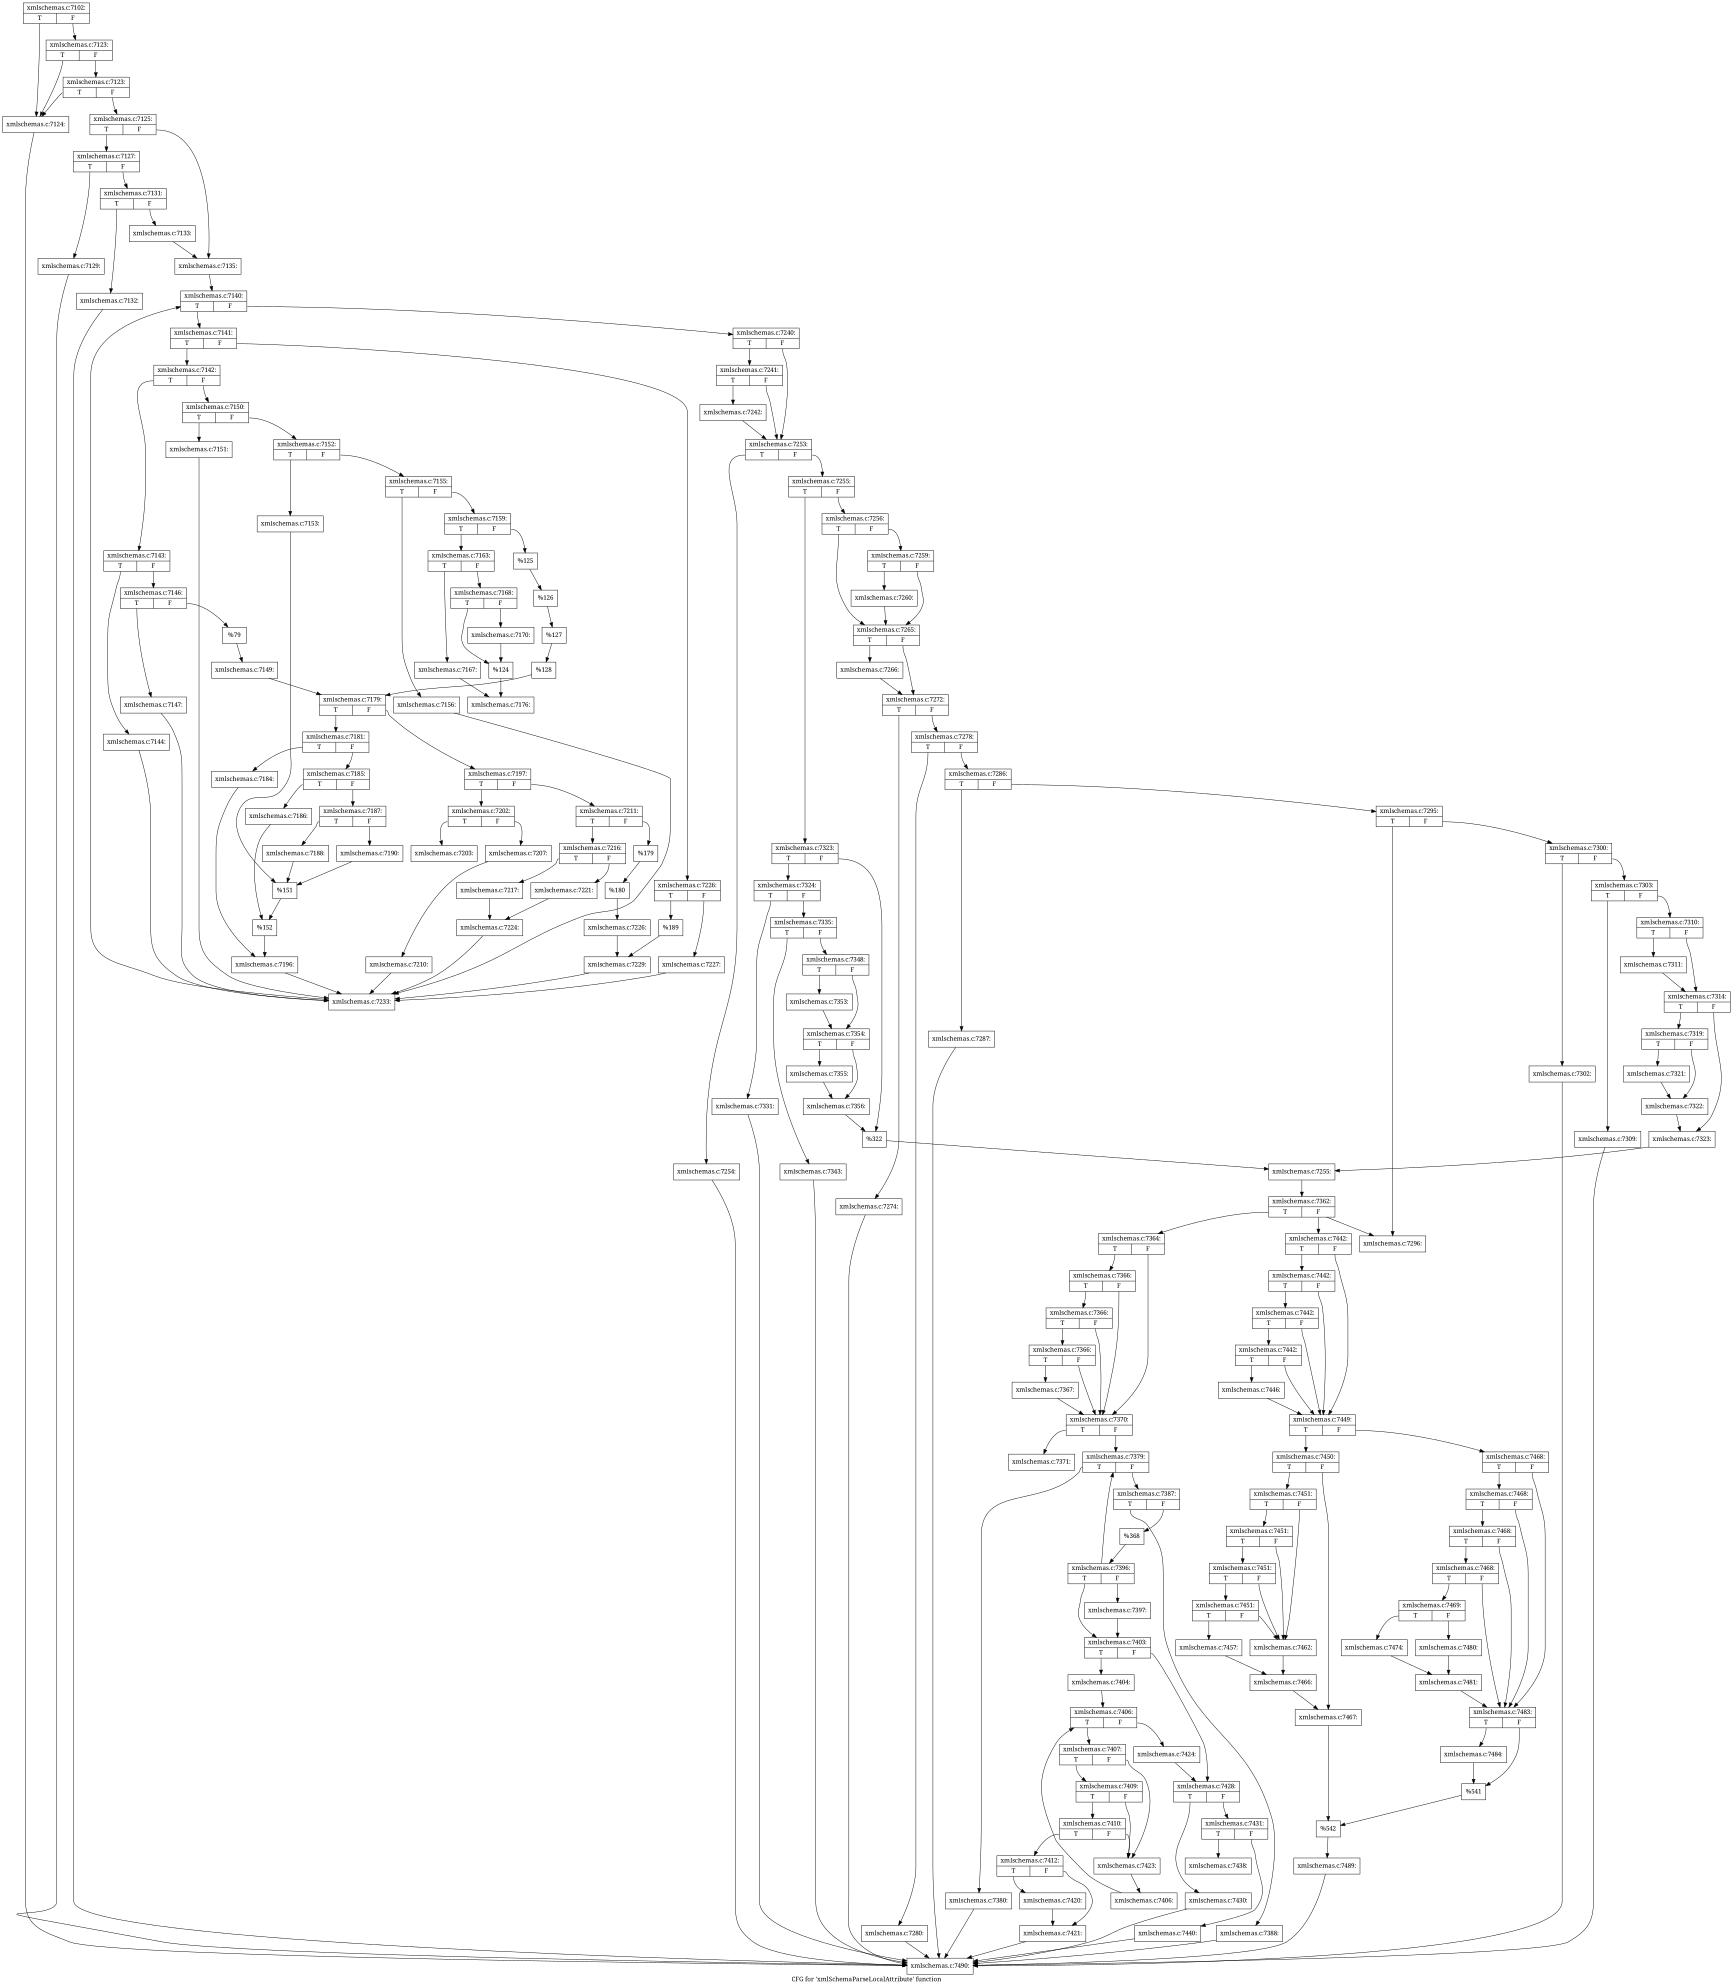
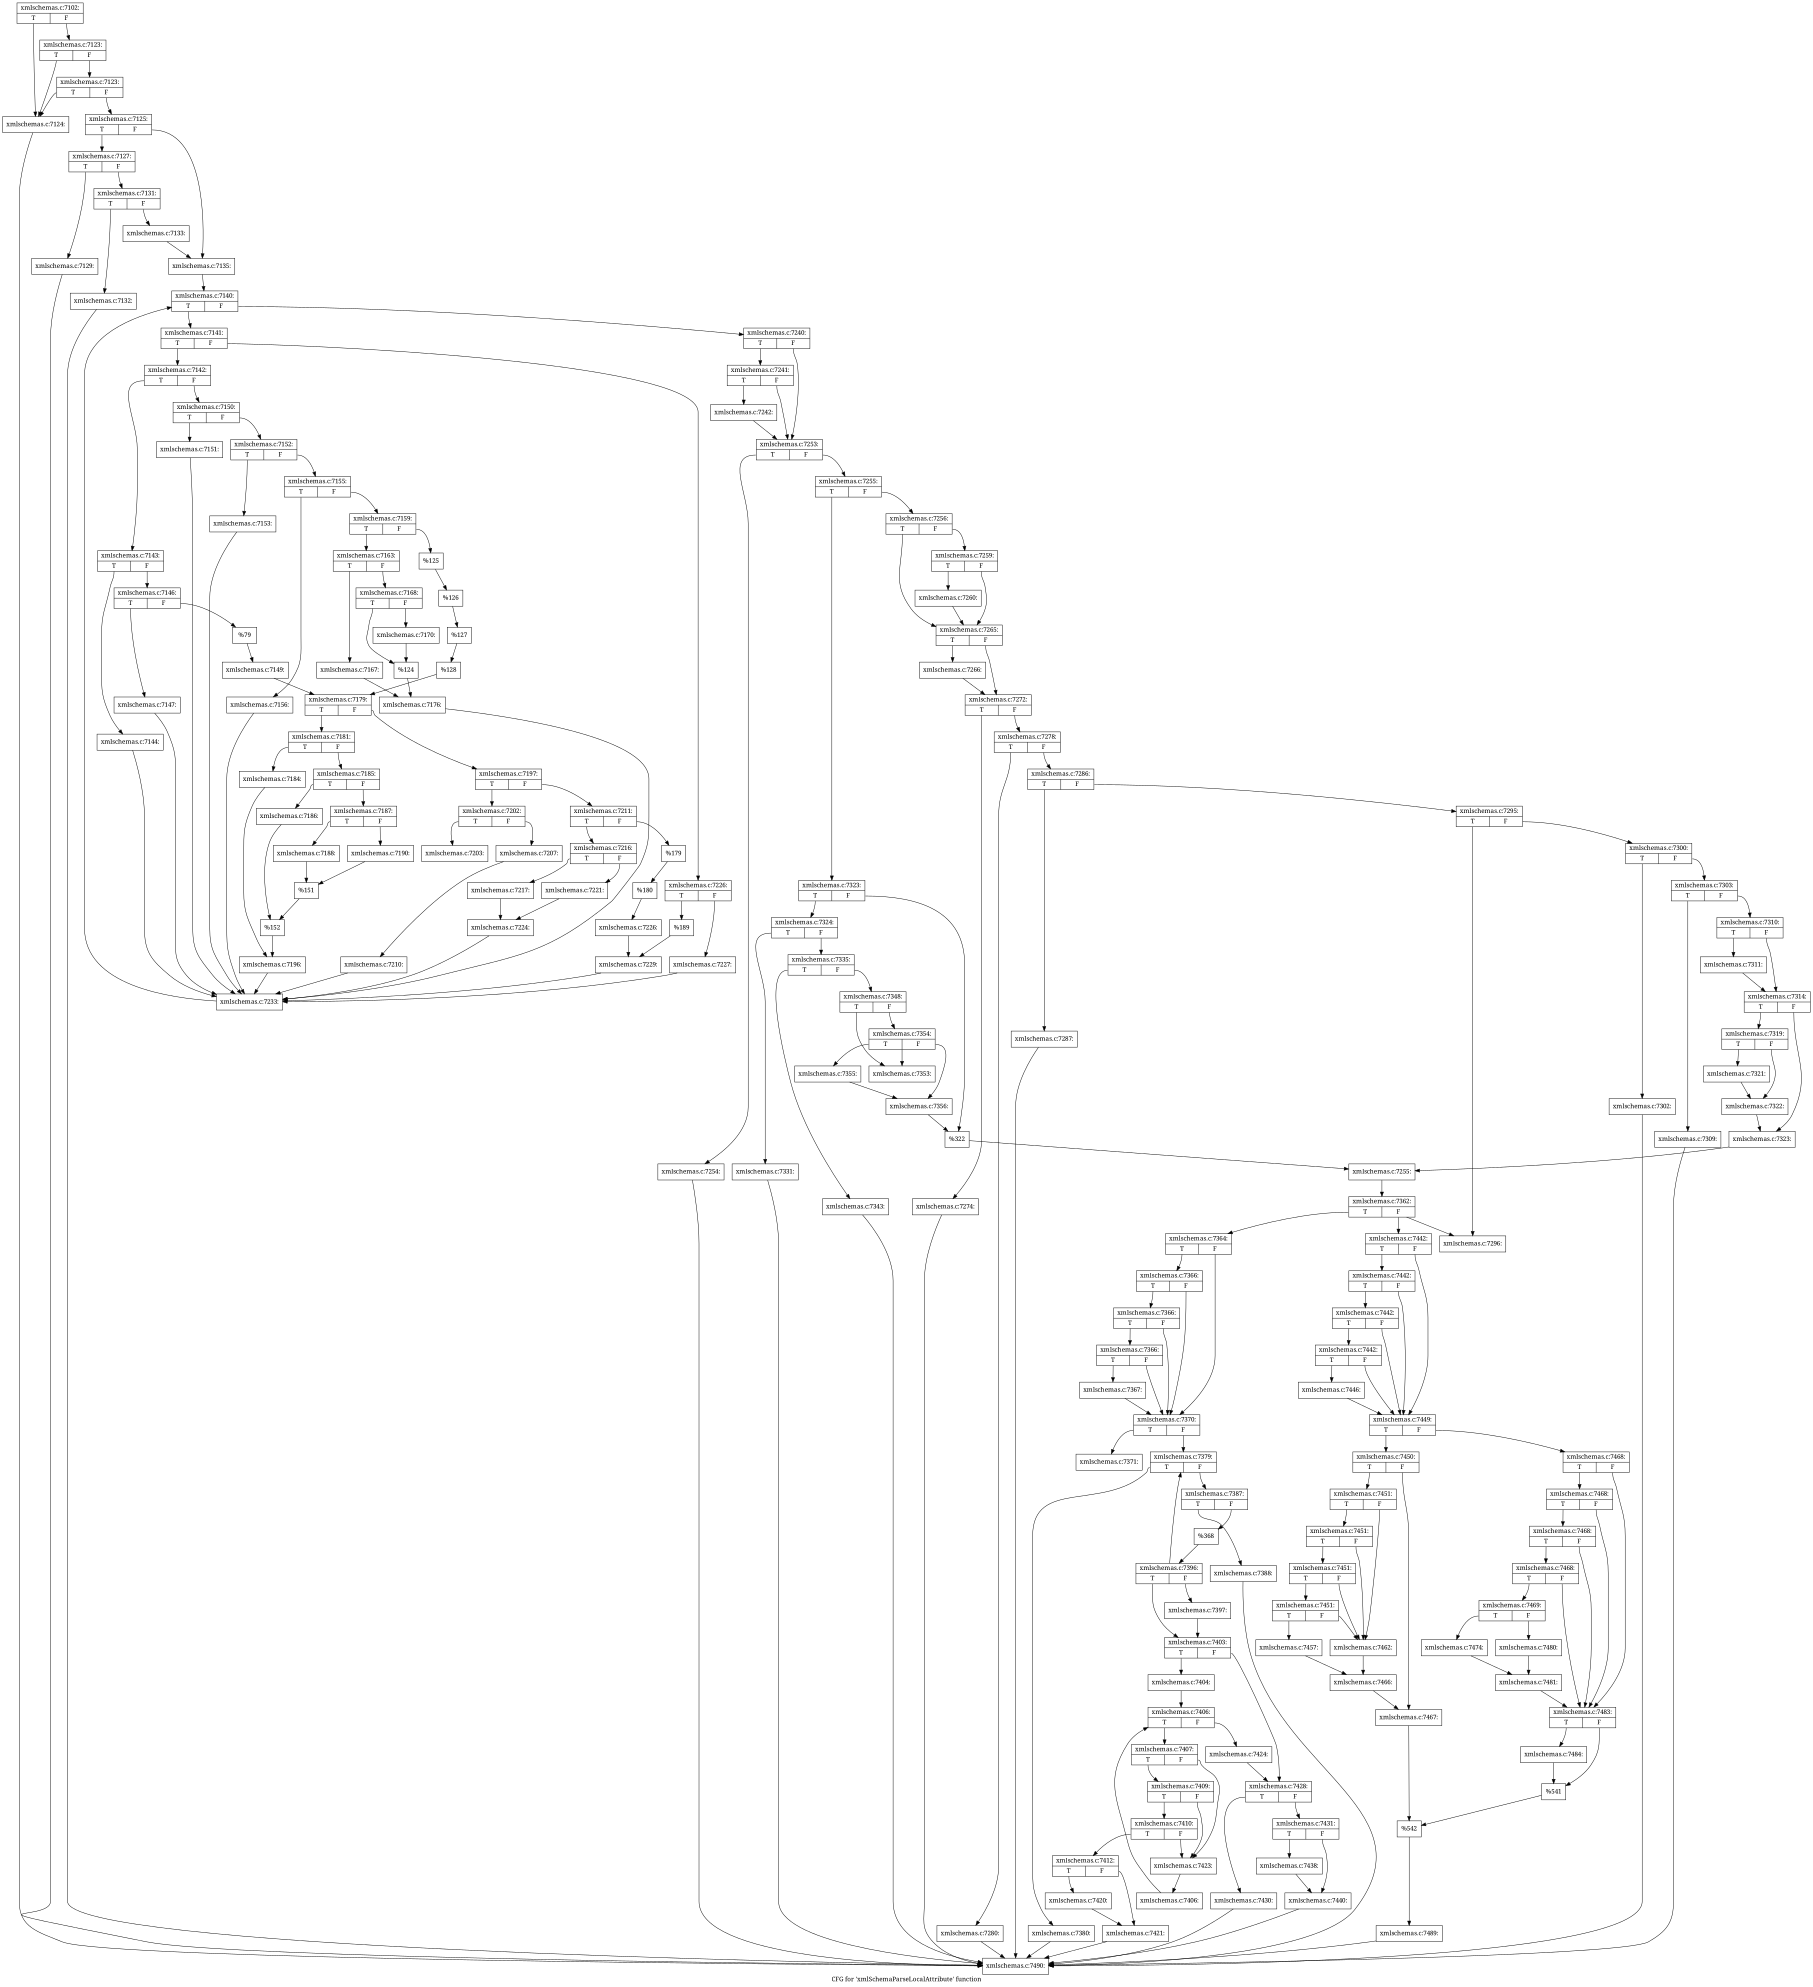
(290, 728) -> (210, 762)
none -> (616, 896)
(826, 1017) -> (902, 1055)
none -> (1302, 1882)
